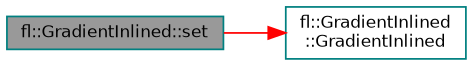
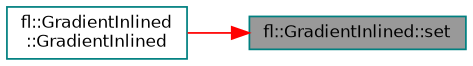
(246, 33) -> (210, 33)
